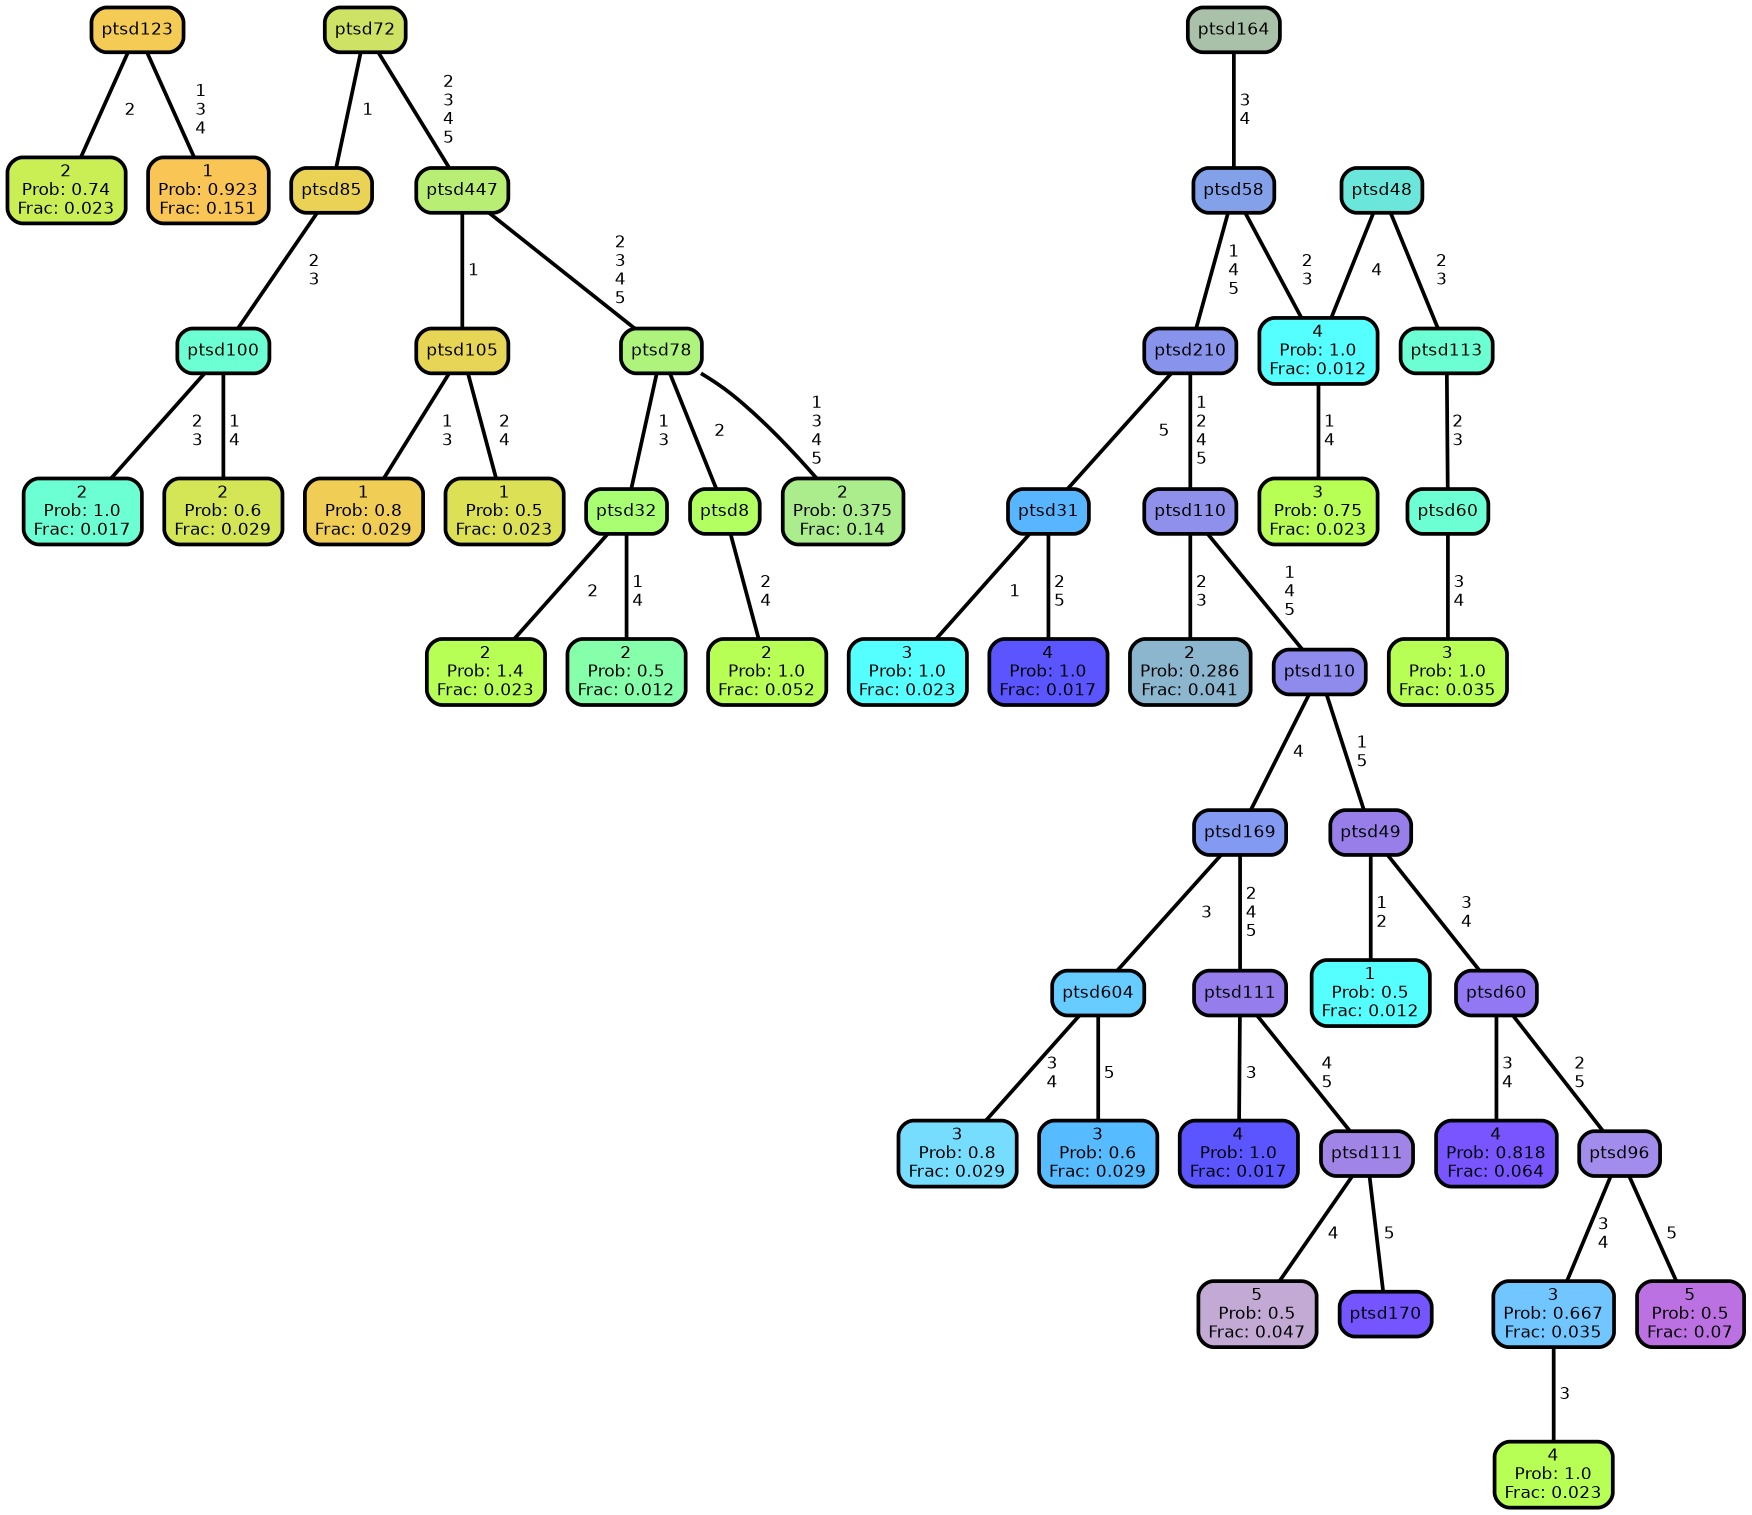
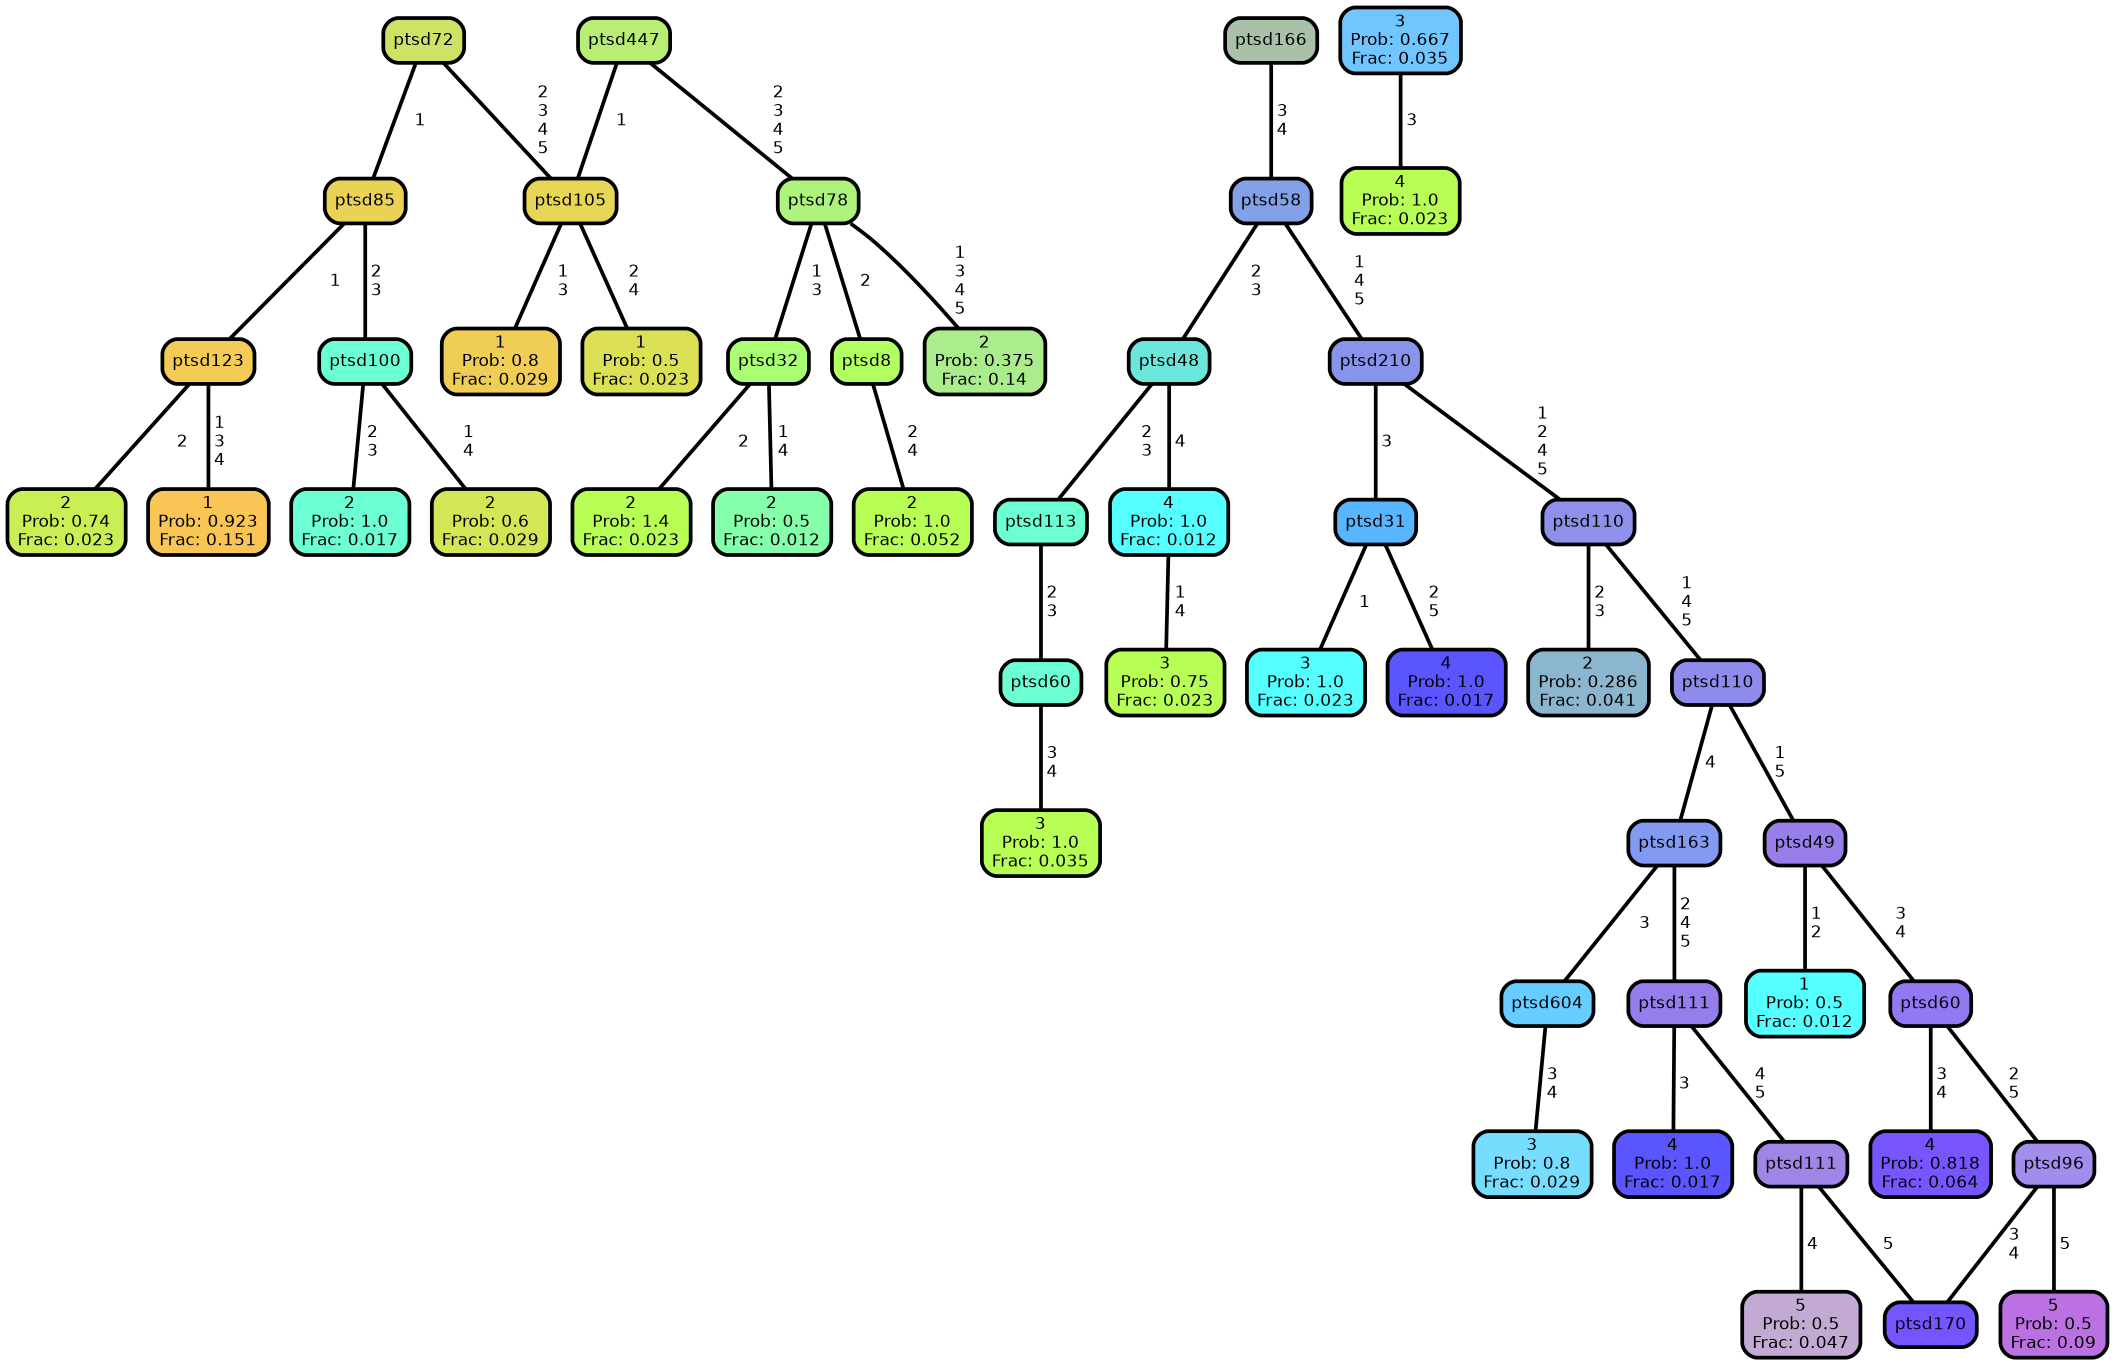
(1234, 30) -> (1271, 40)
(414, 110) -> (497, 121)
(1273, 265) -> (1220, 281)
none -> (287, 281)
(1162, 431) -> (1384, 442)
(1240, 833) -> (1674, 843)
(1098, 1154) -> none
(1589, 1229) -> (1992, 1244)
(1691, 1314) -> (2054, 1325)
